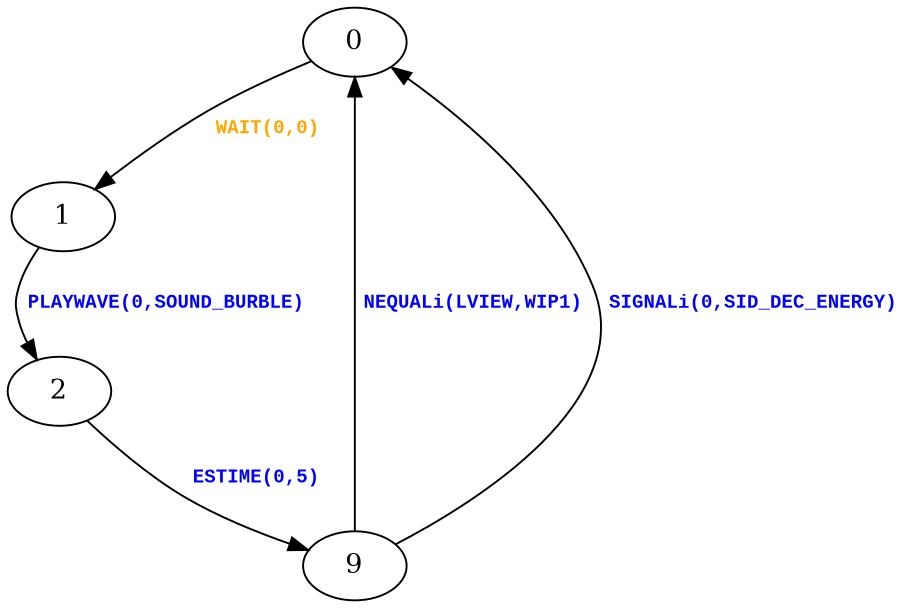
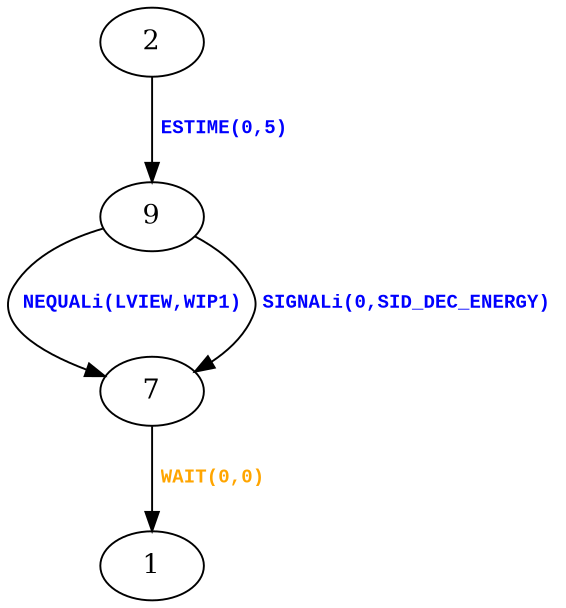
(355, 42) -> (152, 391)
(17, 294) -> none
